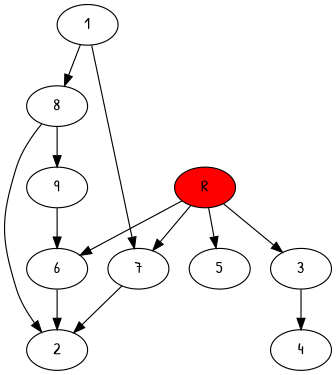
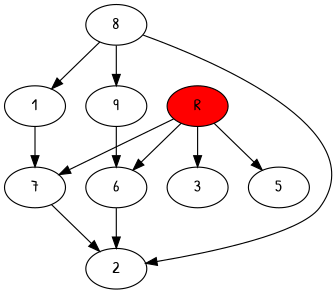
(74, 60) -> (80, 61)
(301, 350) -> none
